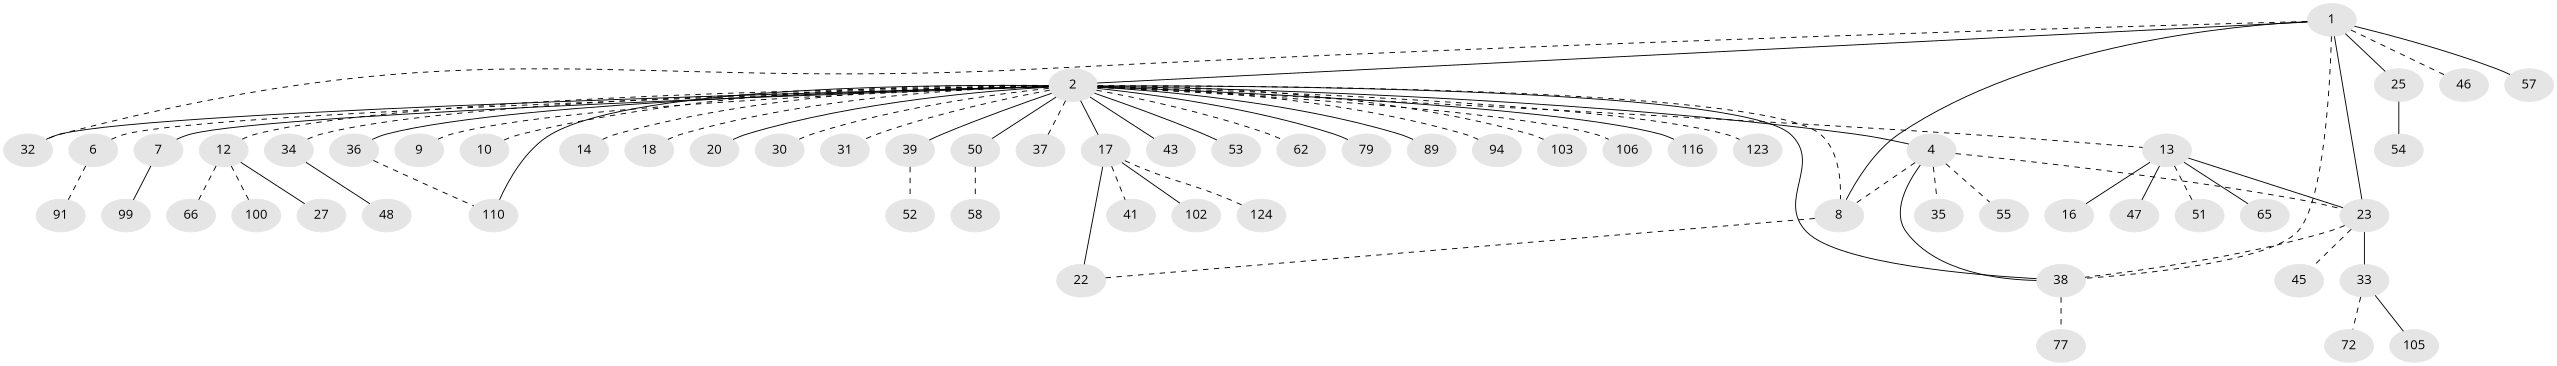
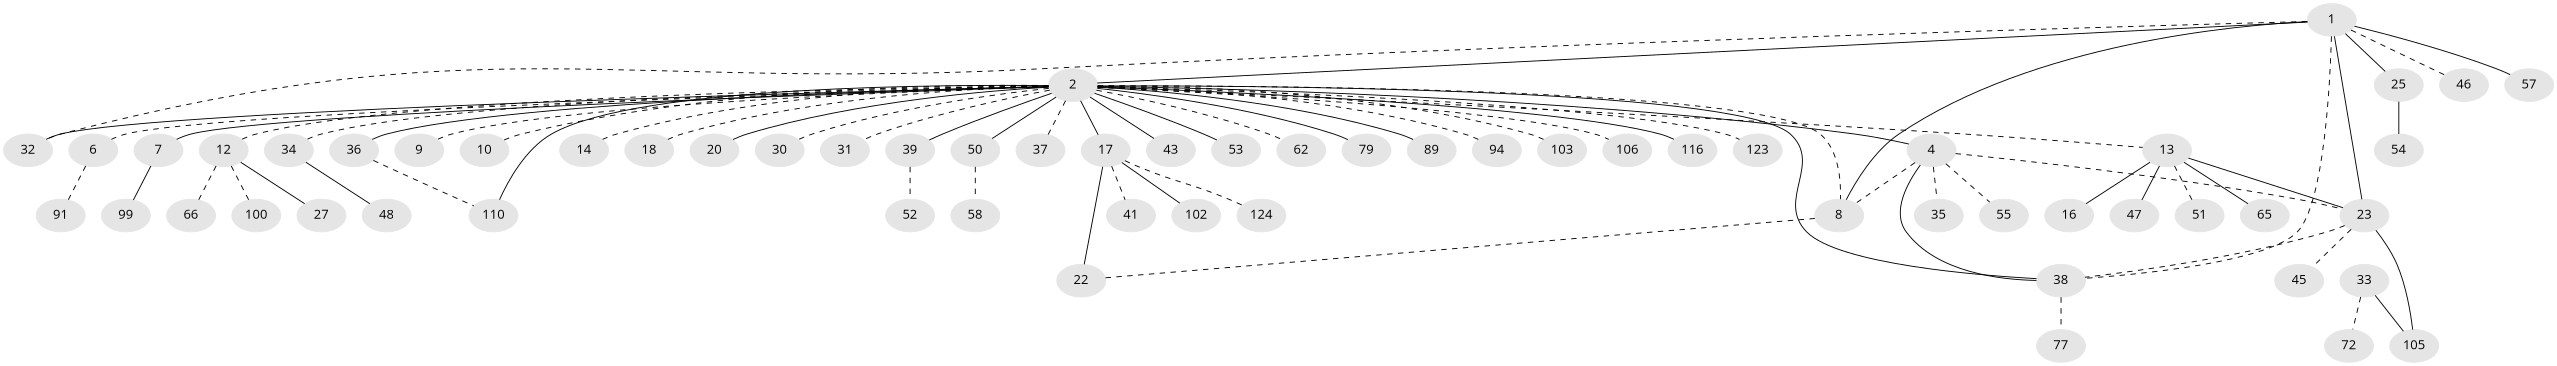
(2364, 248) -> (2402, 277)
